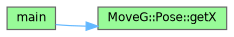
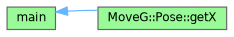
(71, 26) -> (83, 11)
